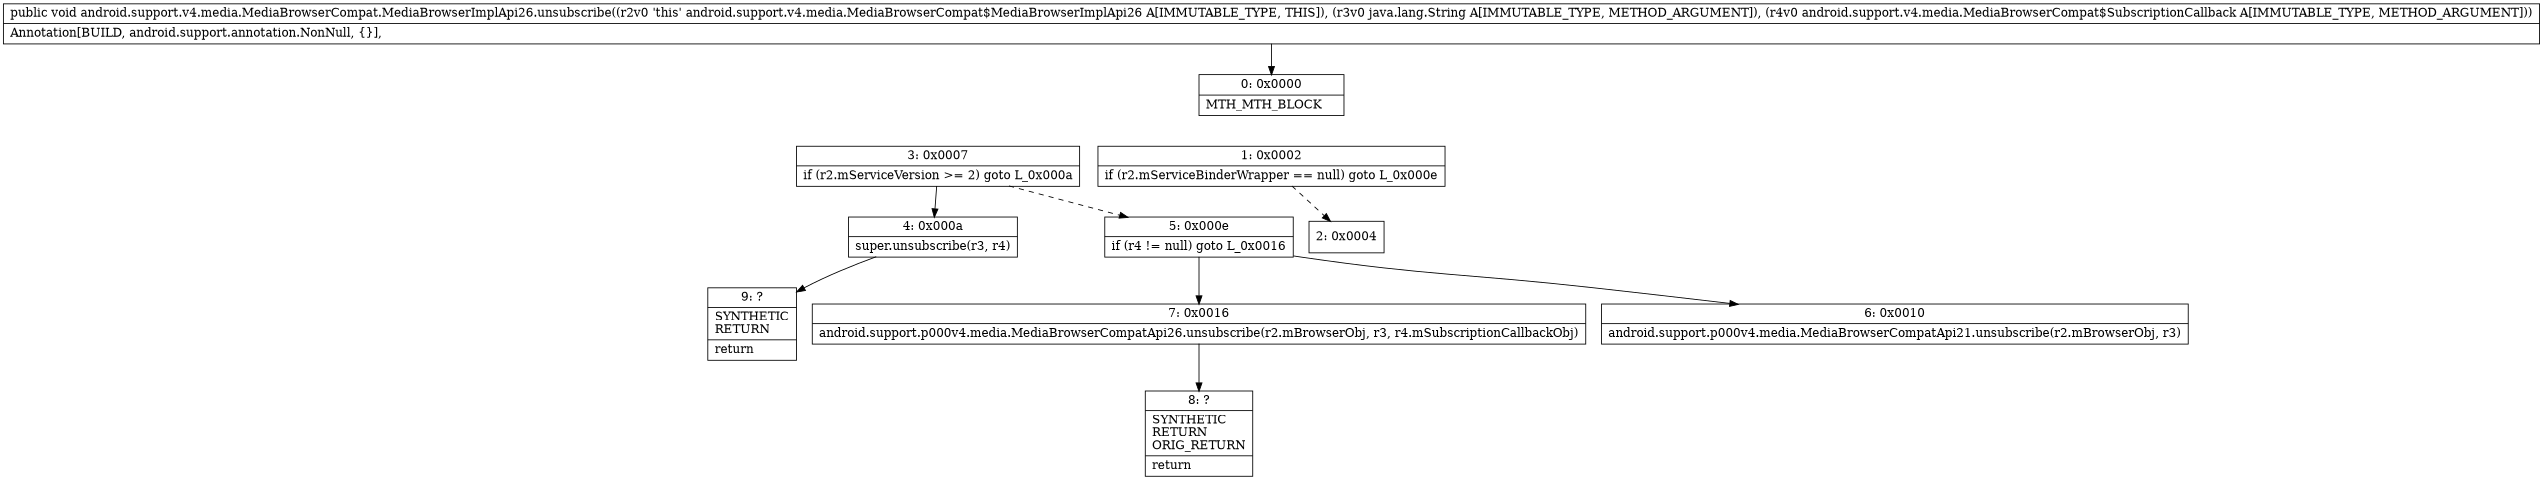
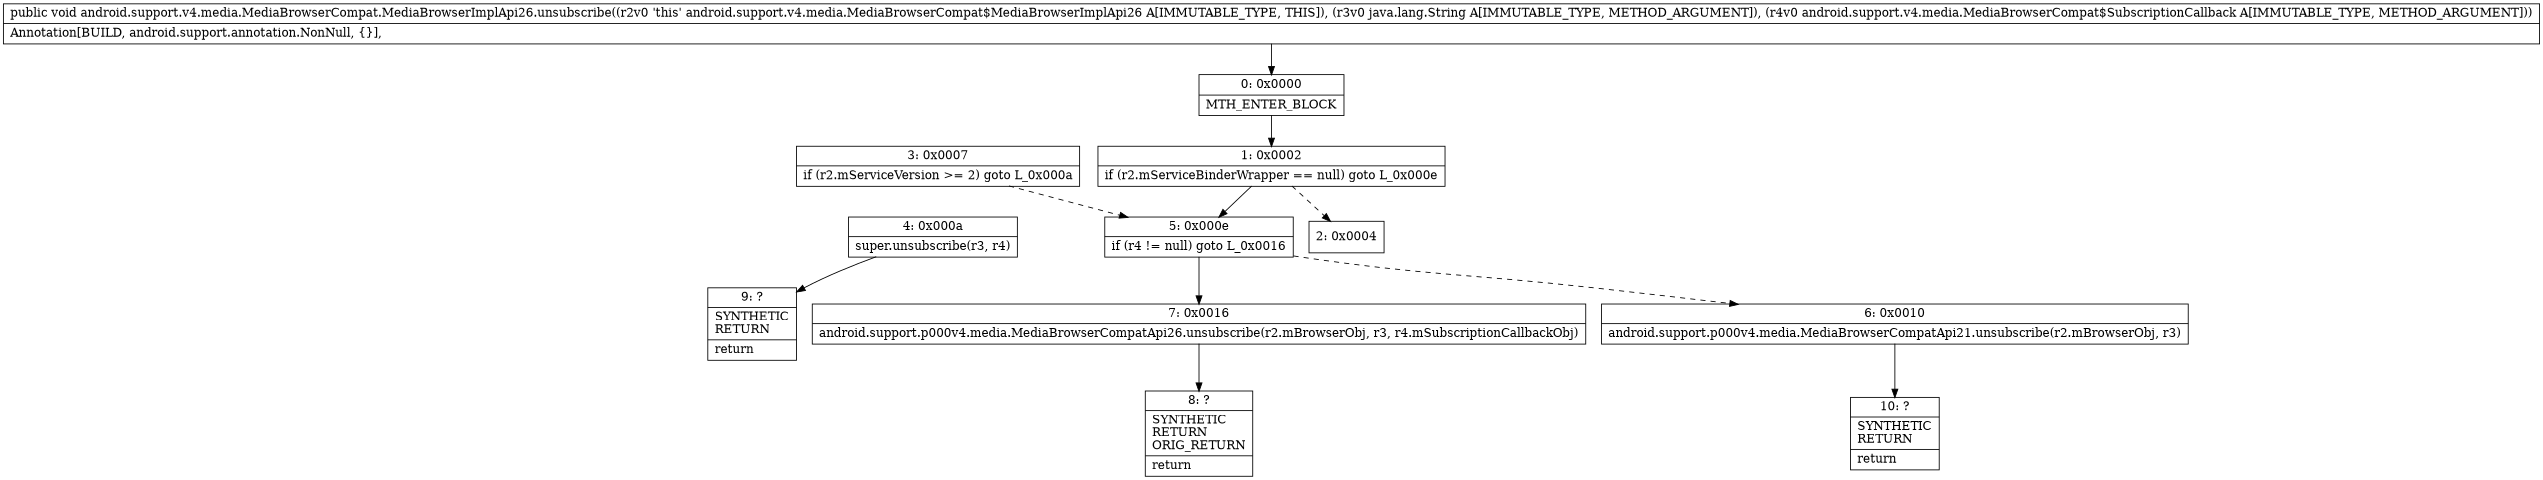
(1264, 105) -> (1271, 105)
none -> (1271, 127)
(936, 197) -> none
none -> (1238, 199)
(1512, 280) -> (1512, 280)
none -> (1895, 434)
